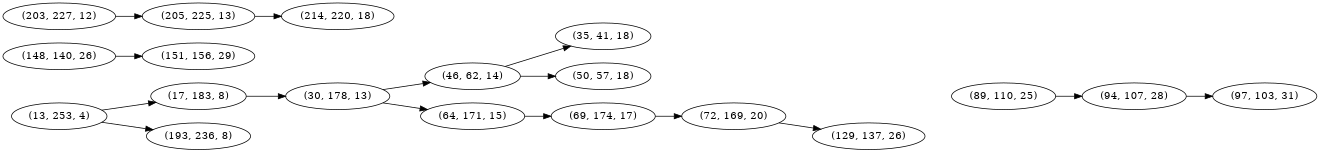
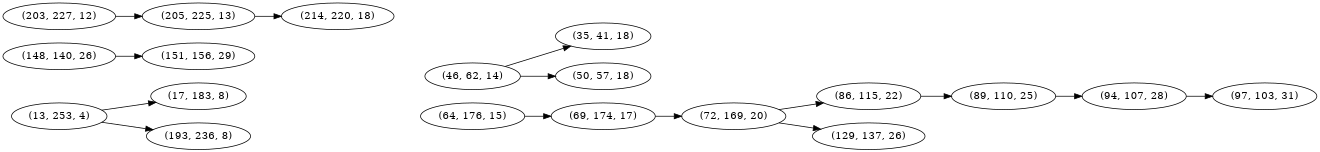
(338, 96) -> none
none -> (869, 96)
(473, 116) -> (473, 116)
